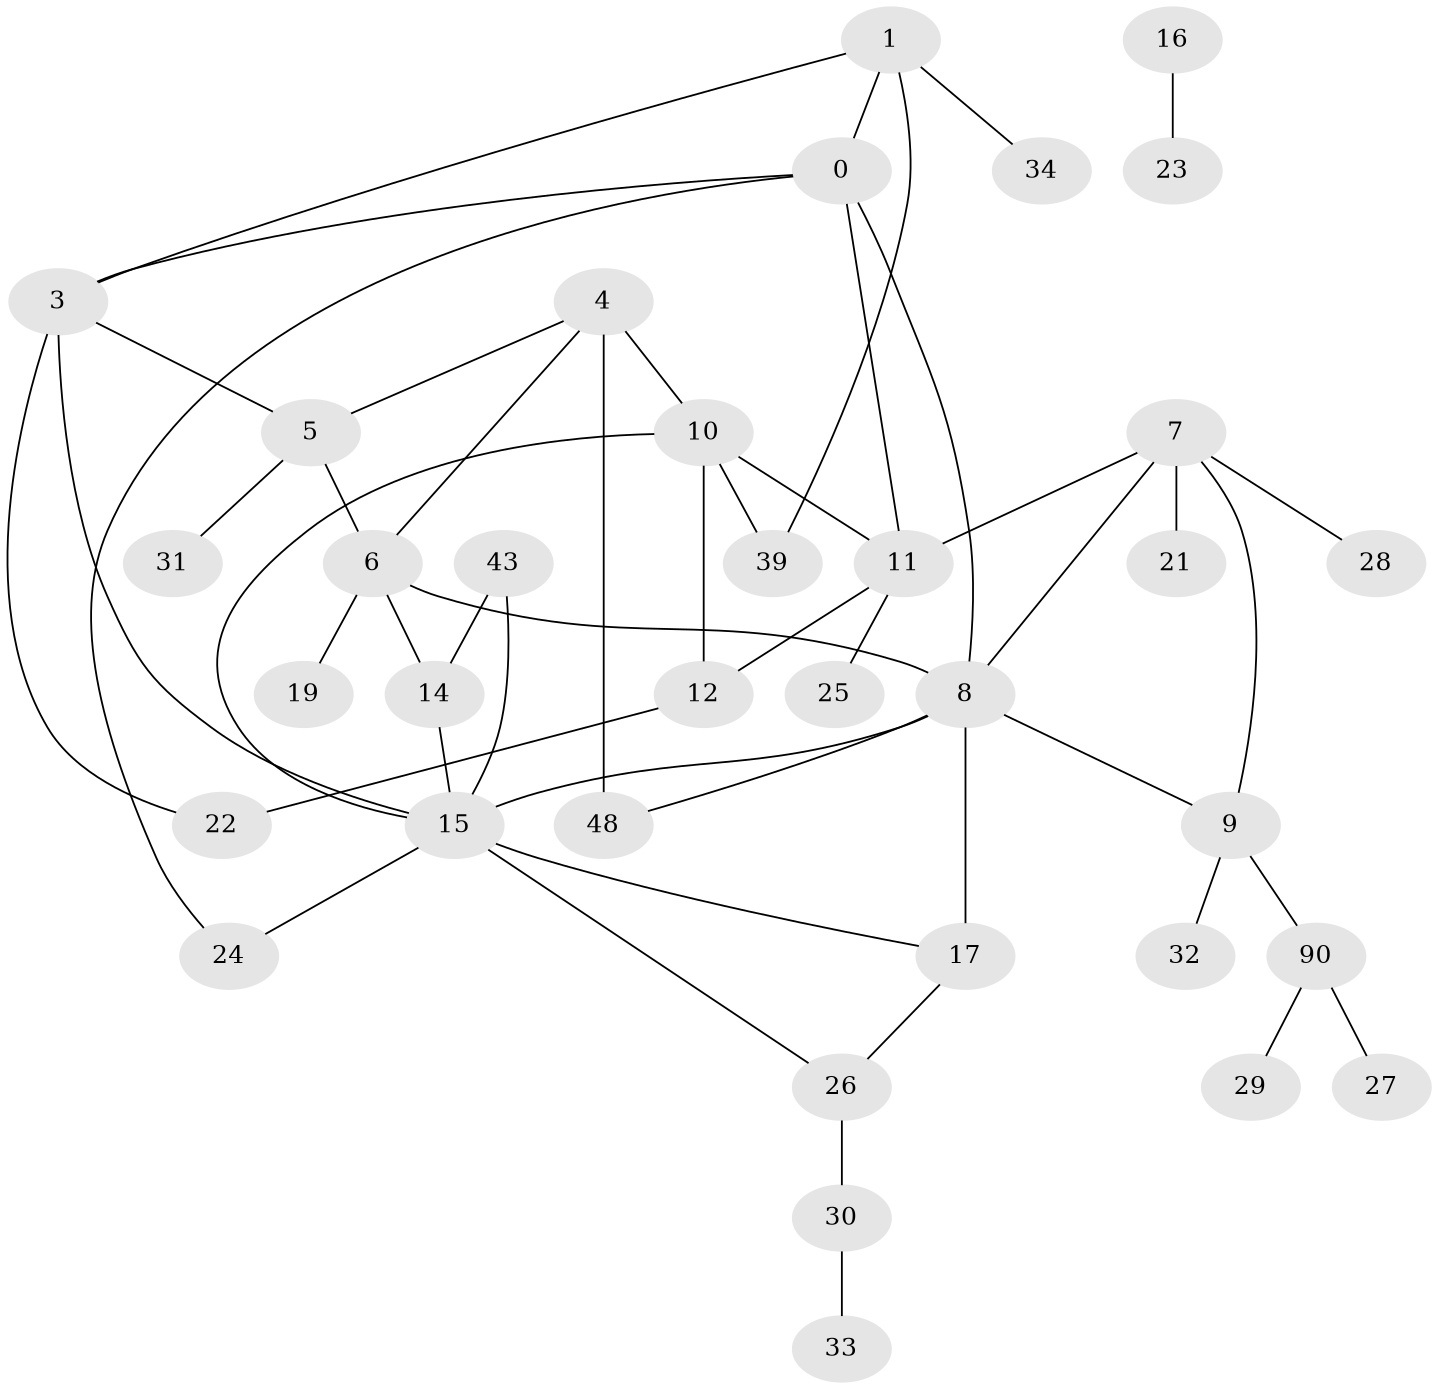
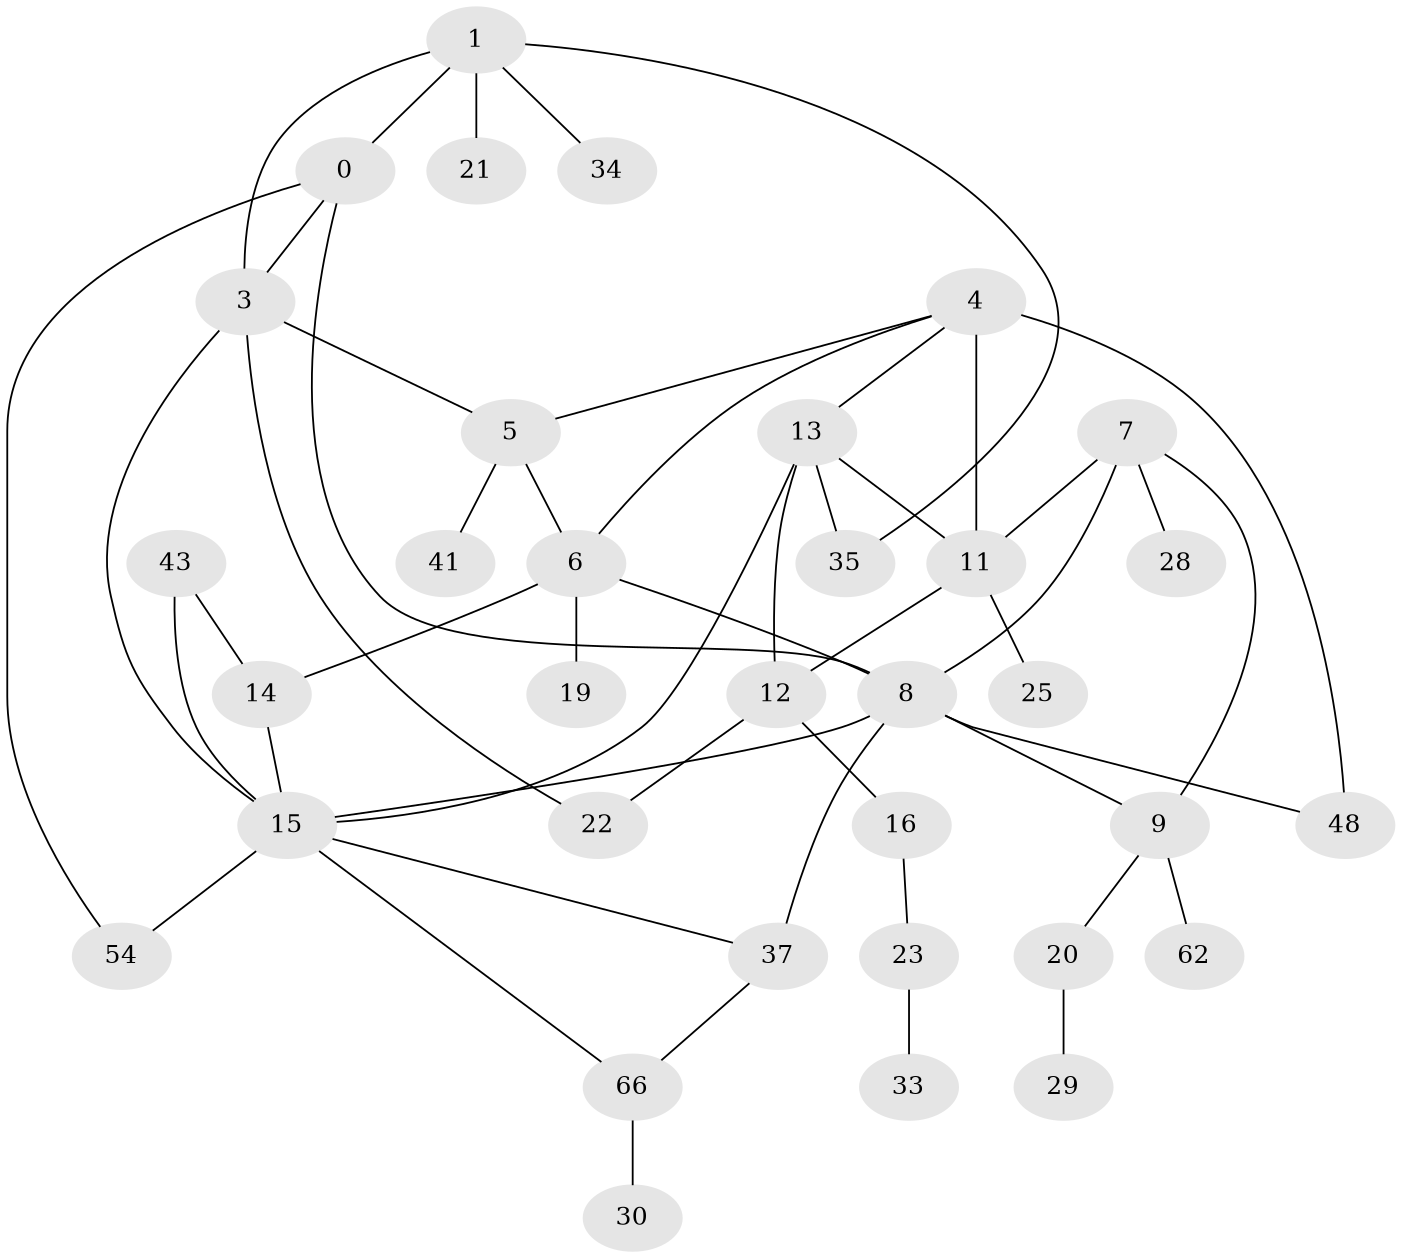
(873, 367) -> (976, 433)
(704, 433) -> (807, 433)
(1176, 498) -> (476, 106)
(173, 564) -> (445, 564)
(773, 564) -> (845, 564)
none -> (839, 760)
(229, 956) -> (122, 956)
(965, 956) -> (778, 956)
(1185, 956) -> (1194, 956)
(1316, 956) -> (1064, 956)
(842, 1087) -> (633, 1087)
(1382, 1087) -> none
(842, 1284) -> (909, 1022)
